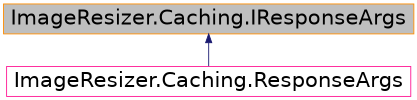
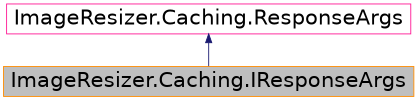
(209, 55) -> (209, 55)
